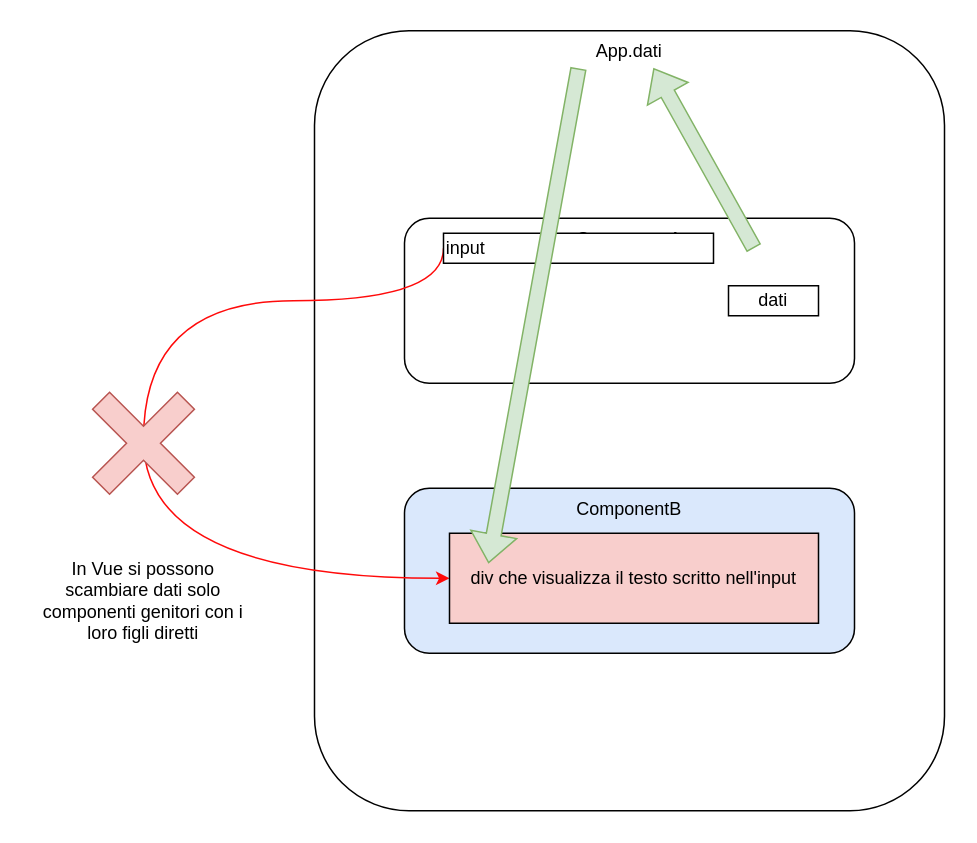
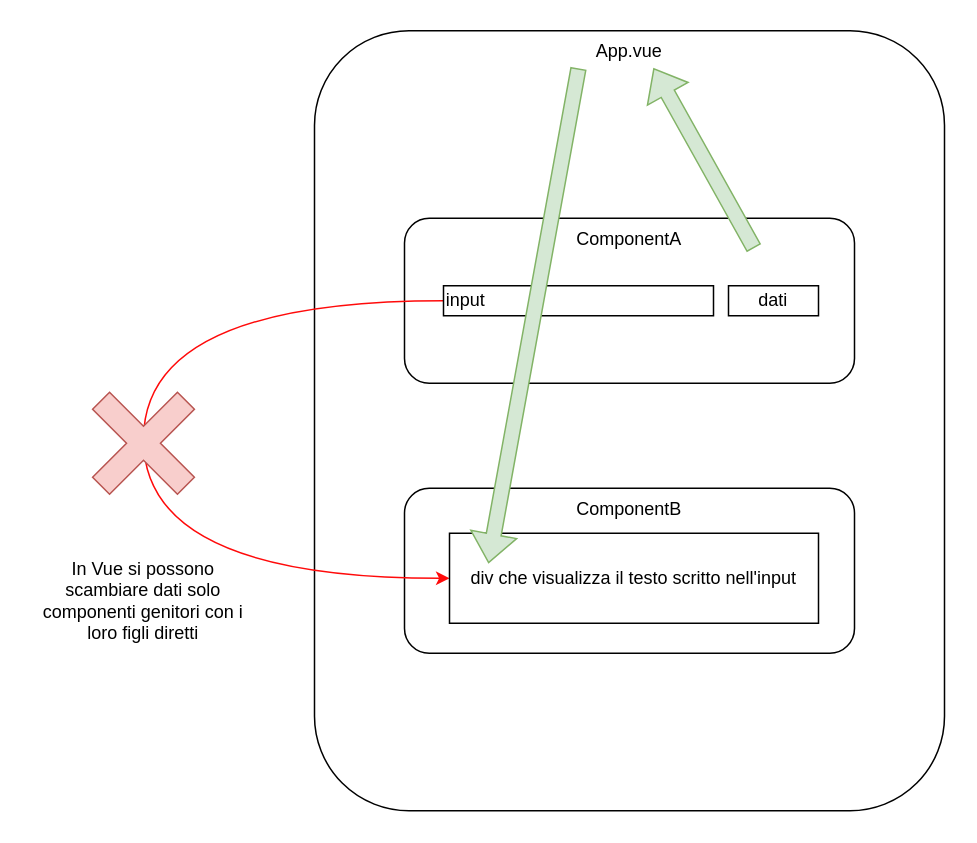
(629, 52) -> (629, 52)
(578, 248) -> (578, 301)
(629, 510) -> (629, 510)
(634, 578) -> (634, 578)
